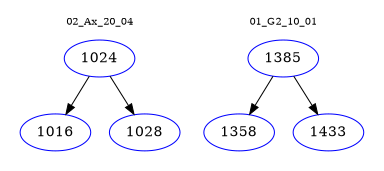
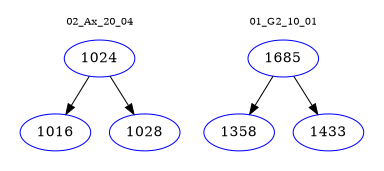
(283, 59) -> (283, 59)
